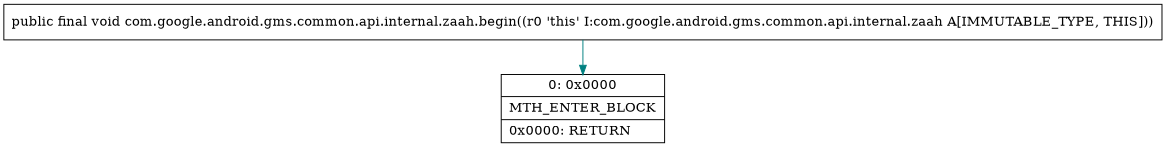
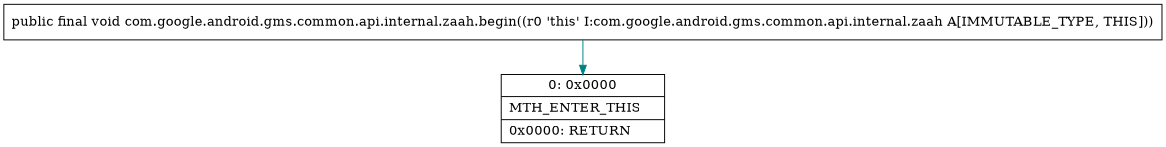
(583, 108) -> (575, 108)
